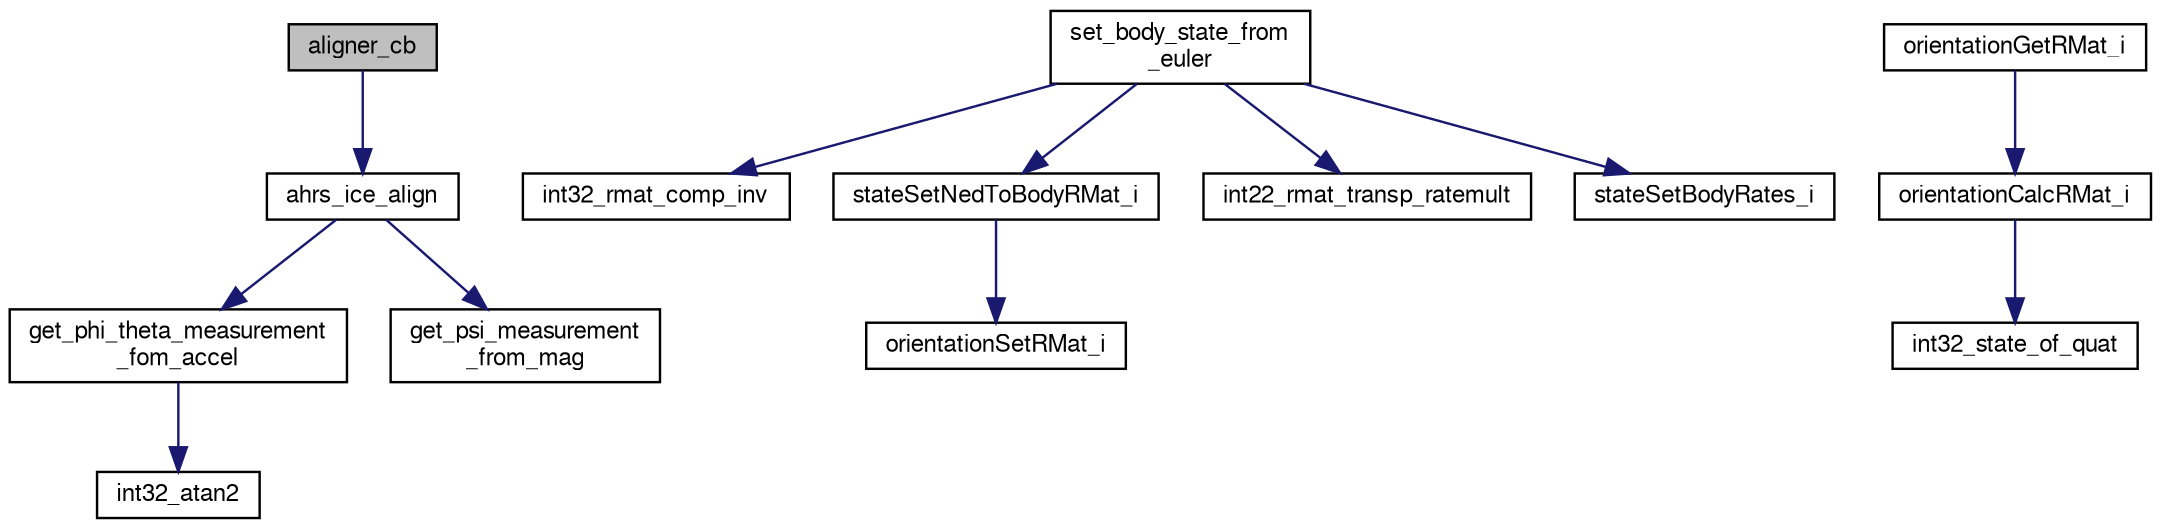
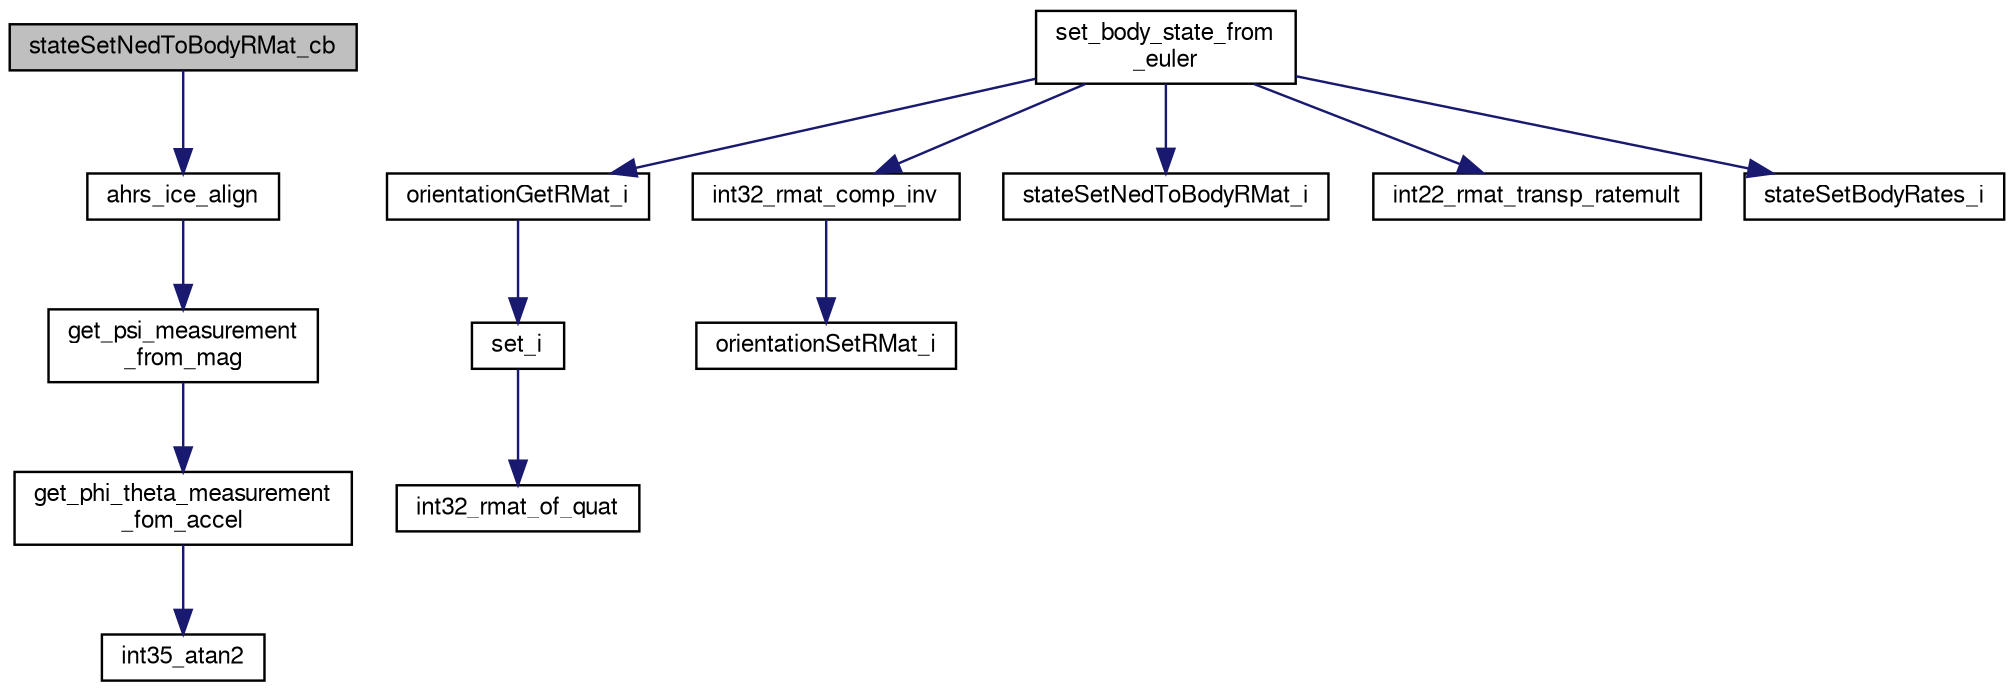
(363, 47) -> (183, 47)
none -> (835, 123)
(2015, 197) -> (518, 346)
(289, 257) -> (183, 415)
(996, 259) -> (826, 259)
(2015, 346) -> (518, 508)
(178, 495) -> (183, 658)
